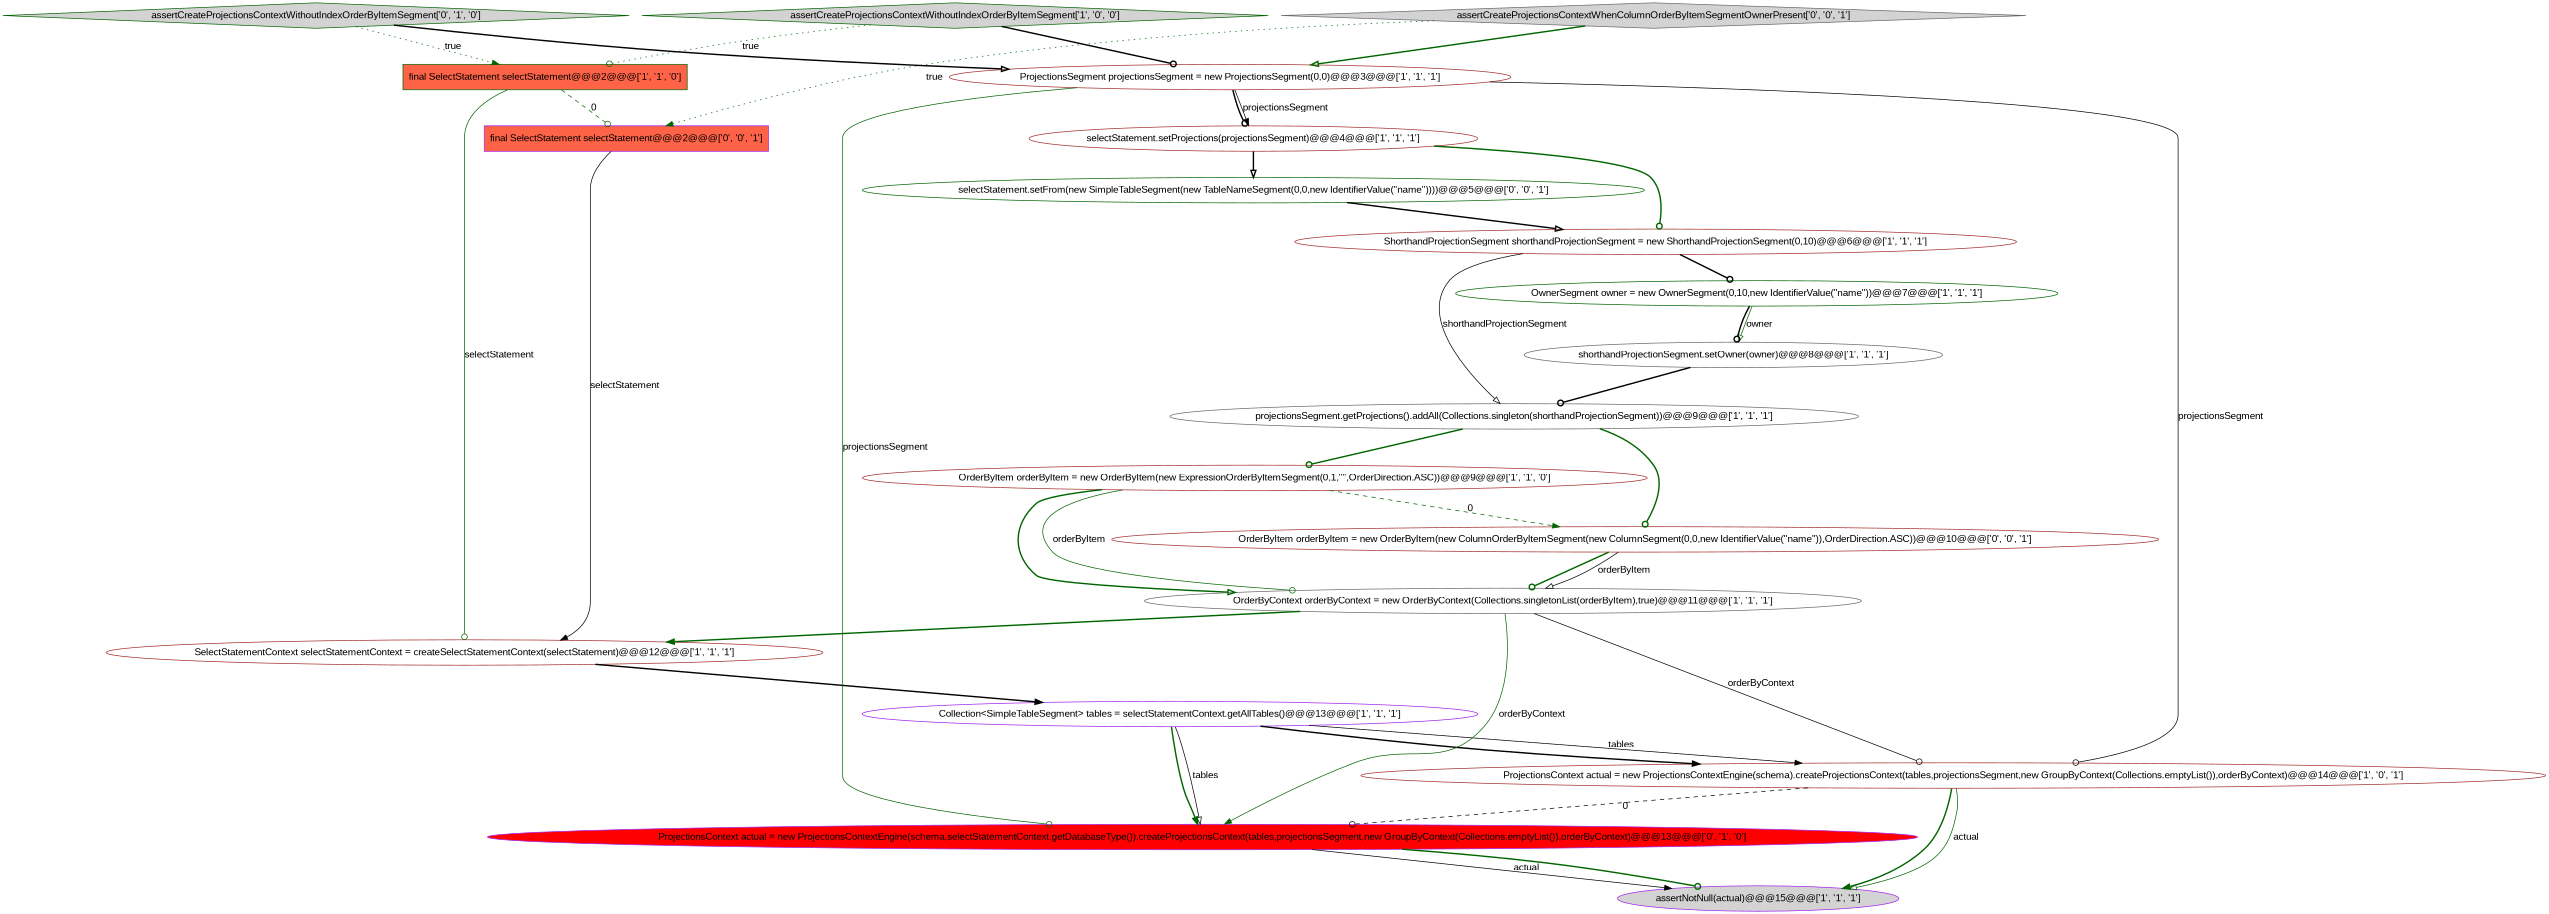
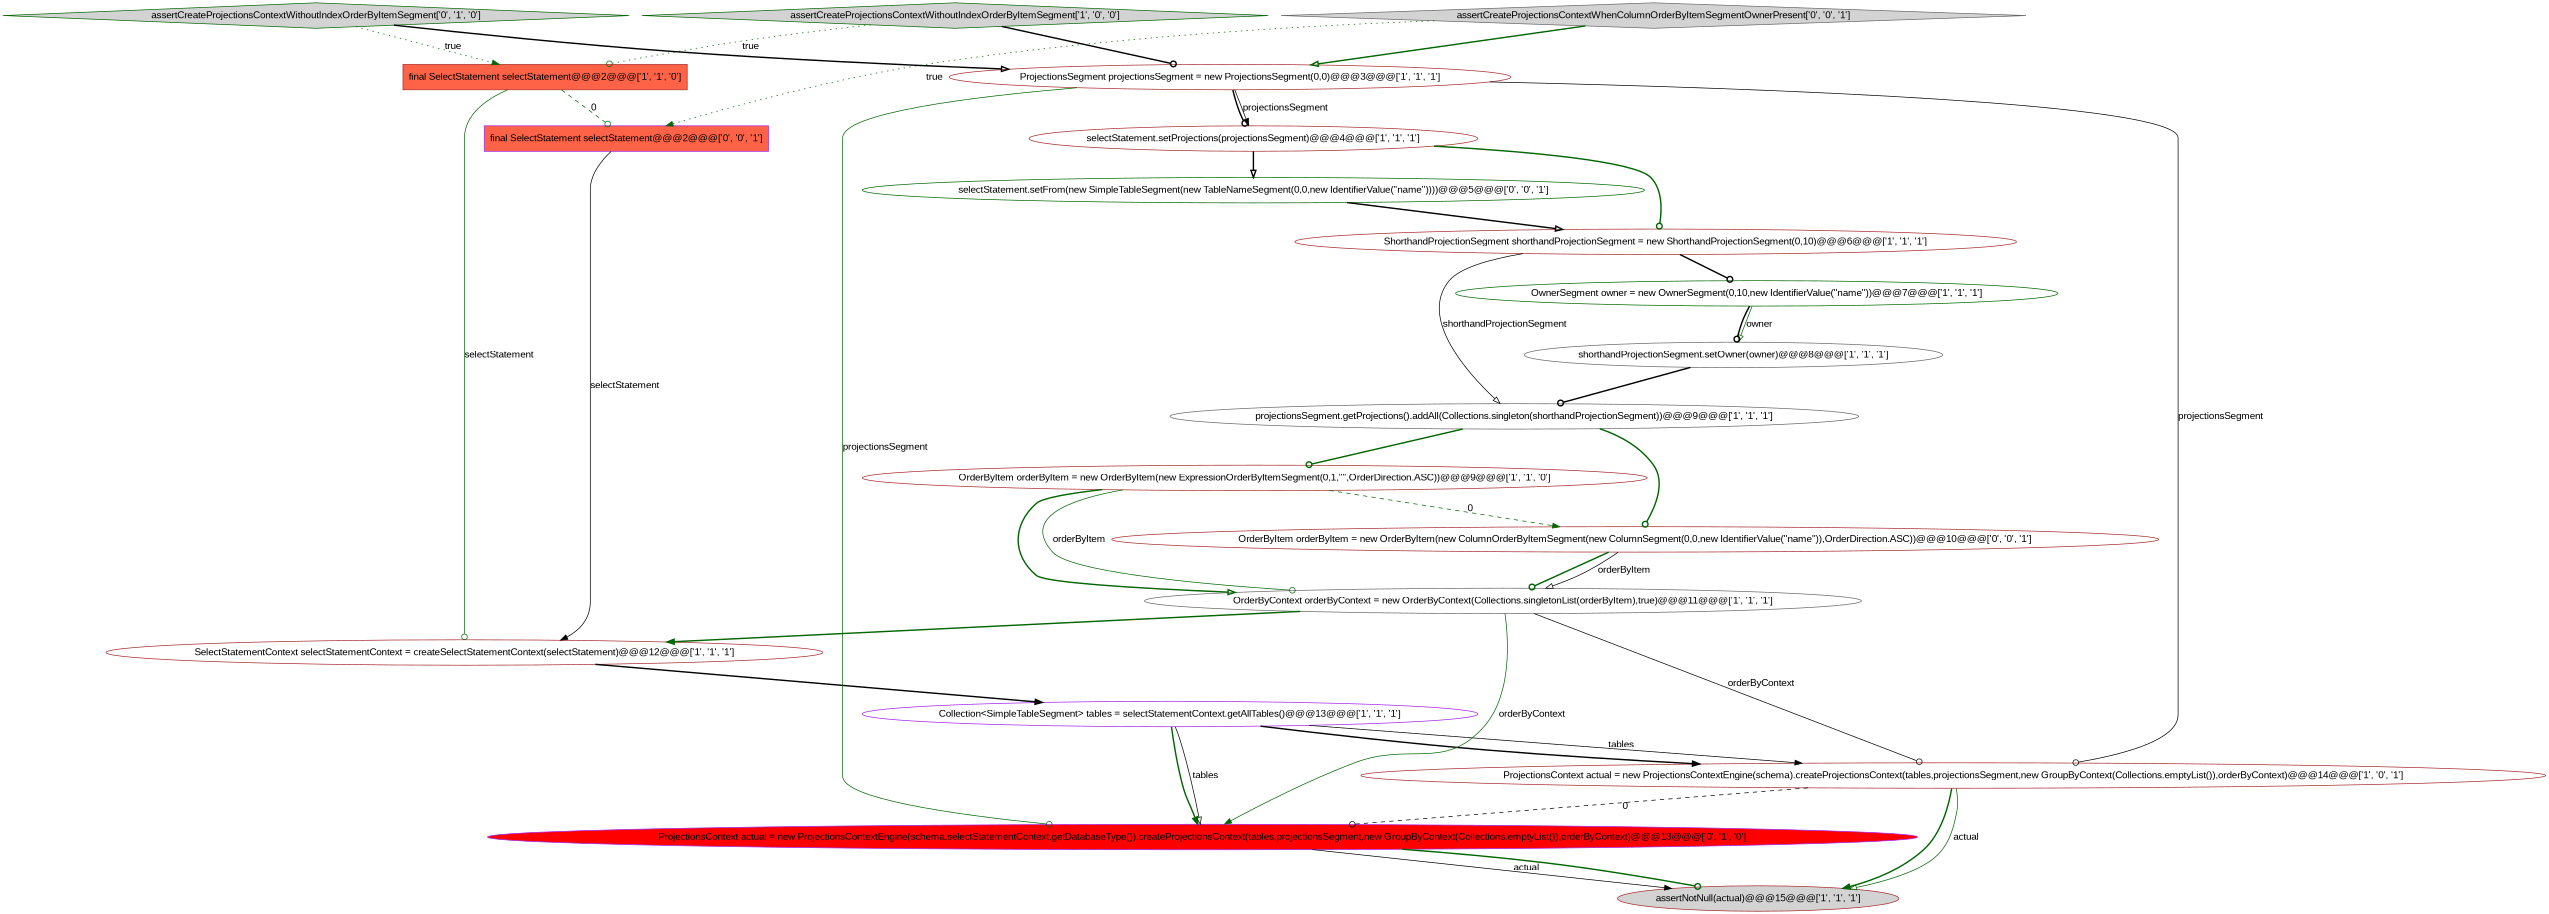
(545, 77) -> (545, 77)
(1758, 899) -> (1758, 899)
